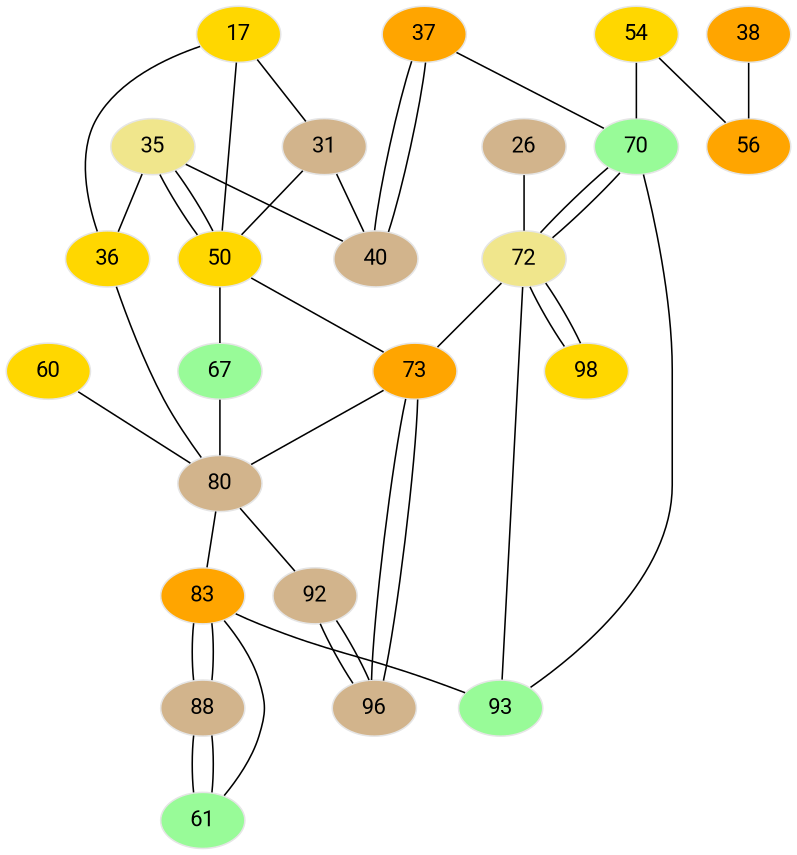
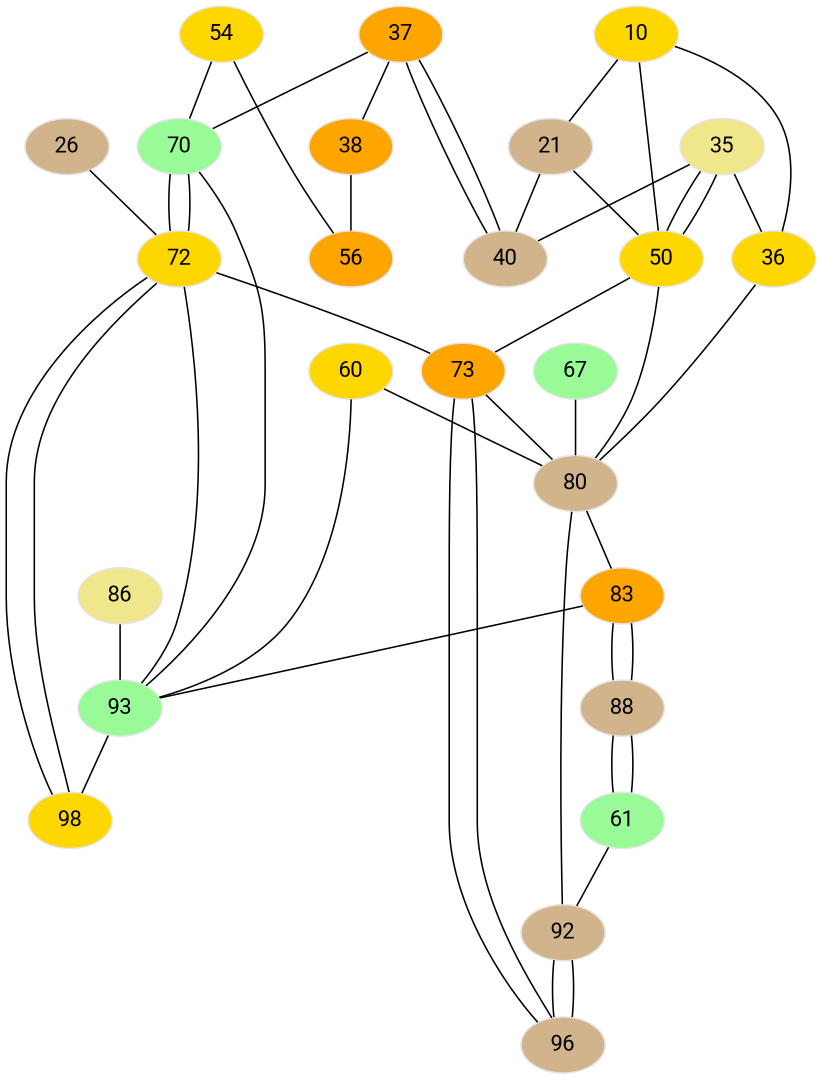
(239, 34) -> (636, 34)
none -> (376, 91)
(324, 147) -> (551, 147)
(524, 259) -> (179, 259)
(220, 315) -> (640, 377)
none -> (310, 587)
none -> (120, 596)
(264, 708) -> (593, 877)
none -> (95, 764)
